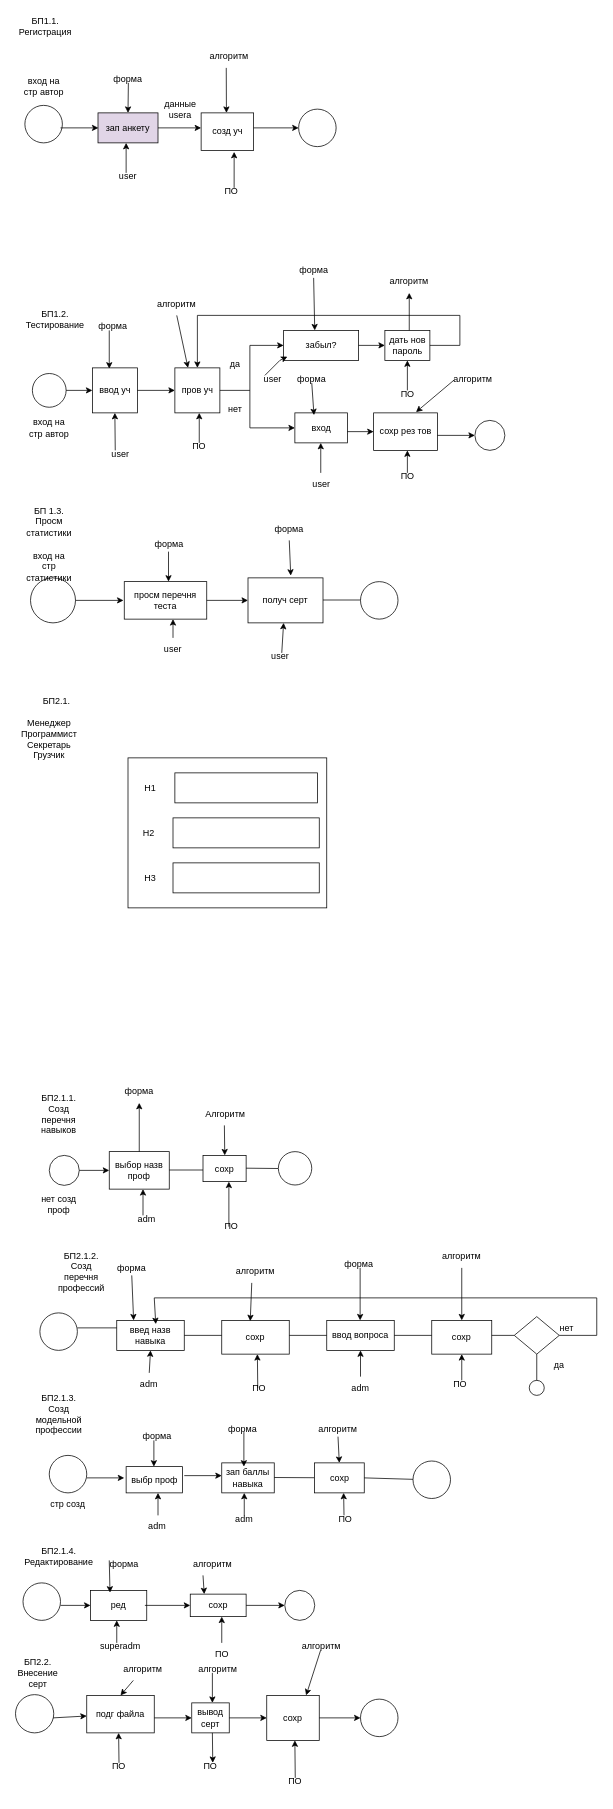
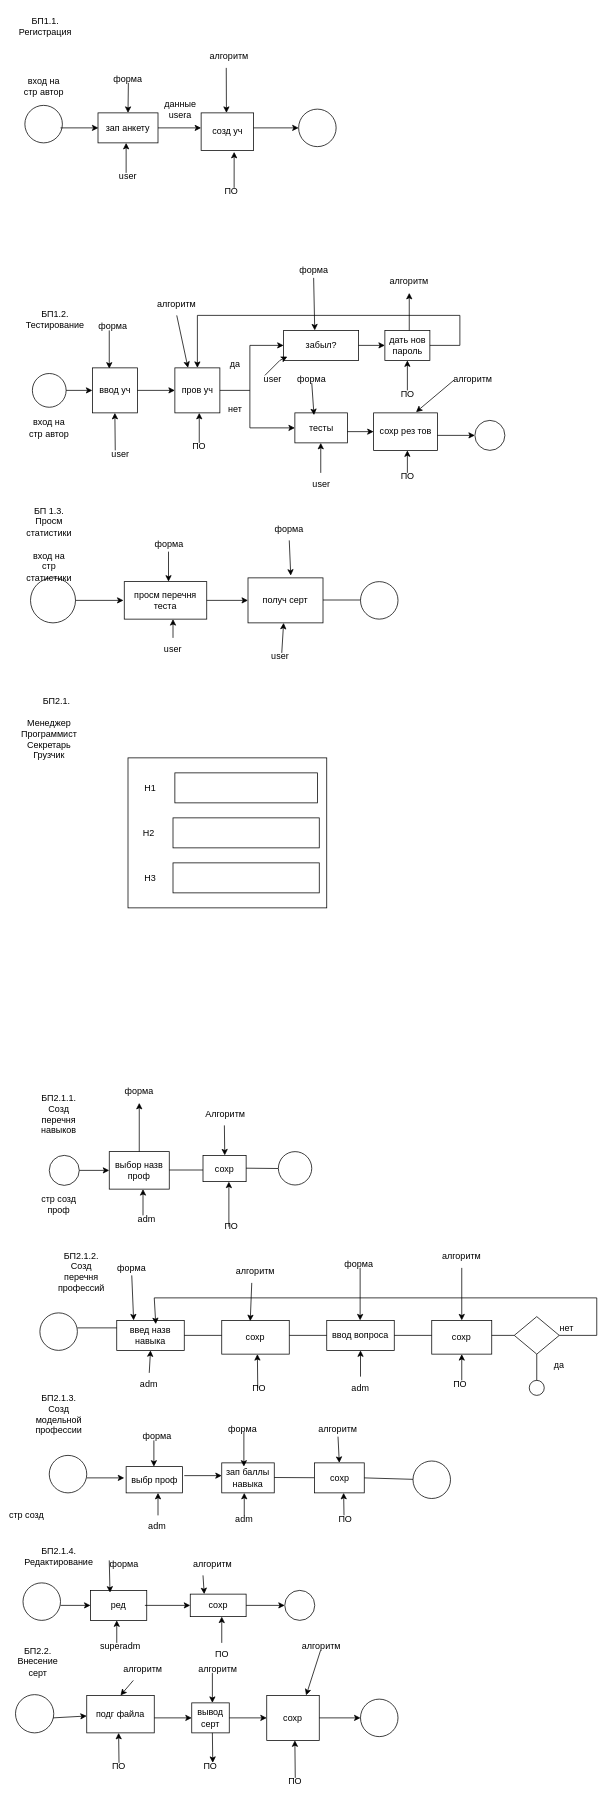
(128, 128) -> (128, 128)
(321, 428) -> (321, 428)
(59, 1204) -> (59, 1204)
(68, 1504) -> (27, 1515)
(38, 1673) -> (38, 1662)
